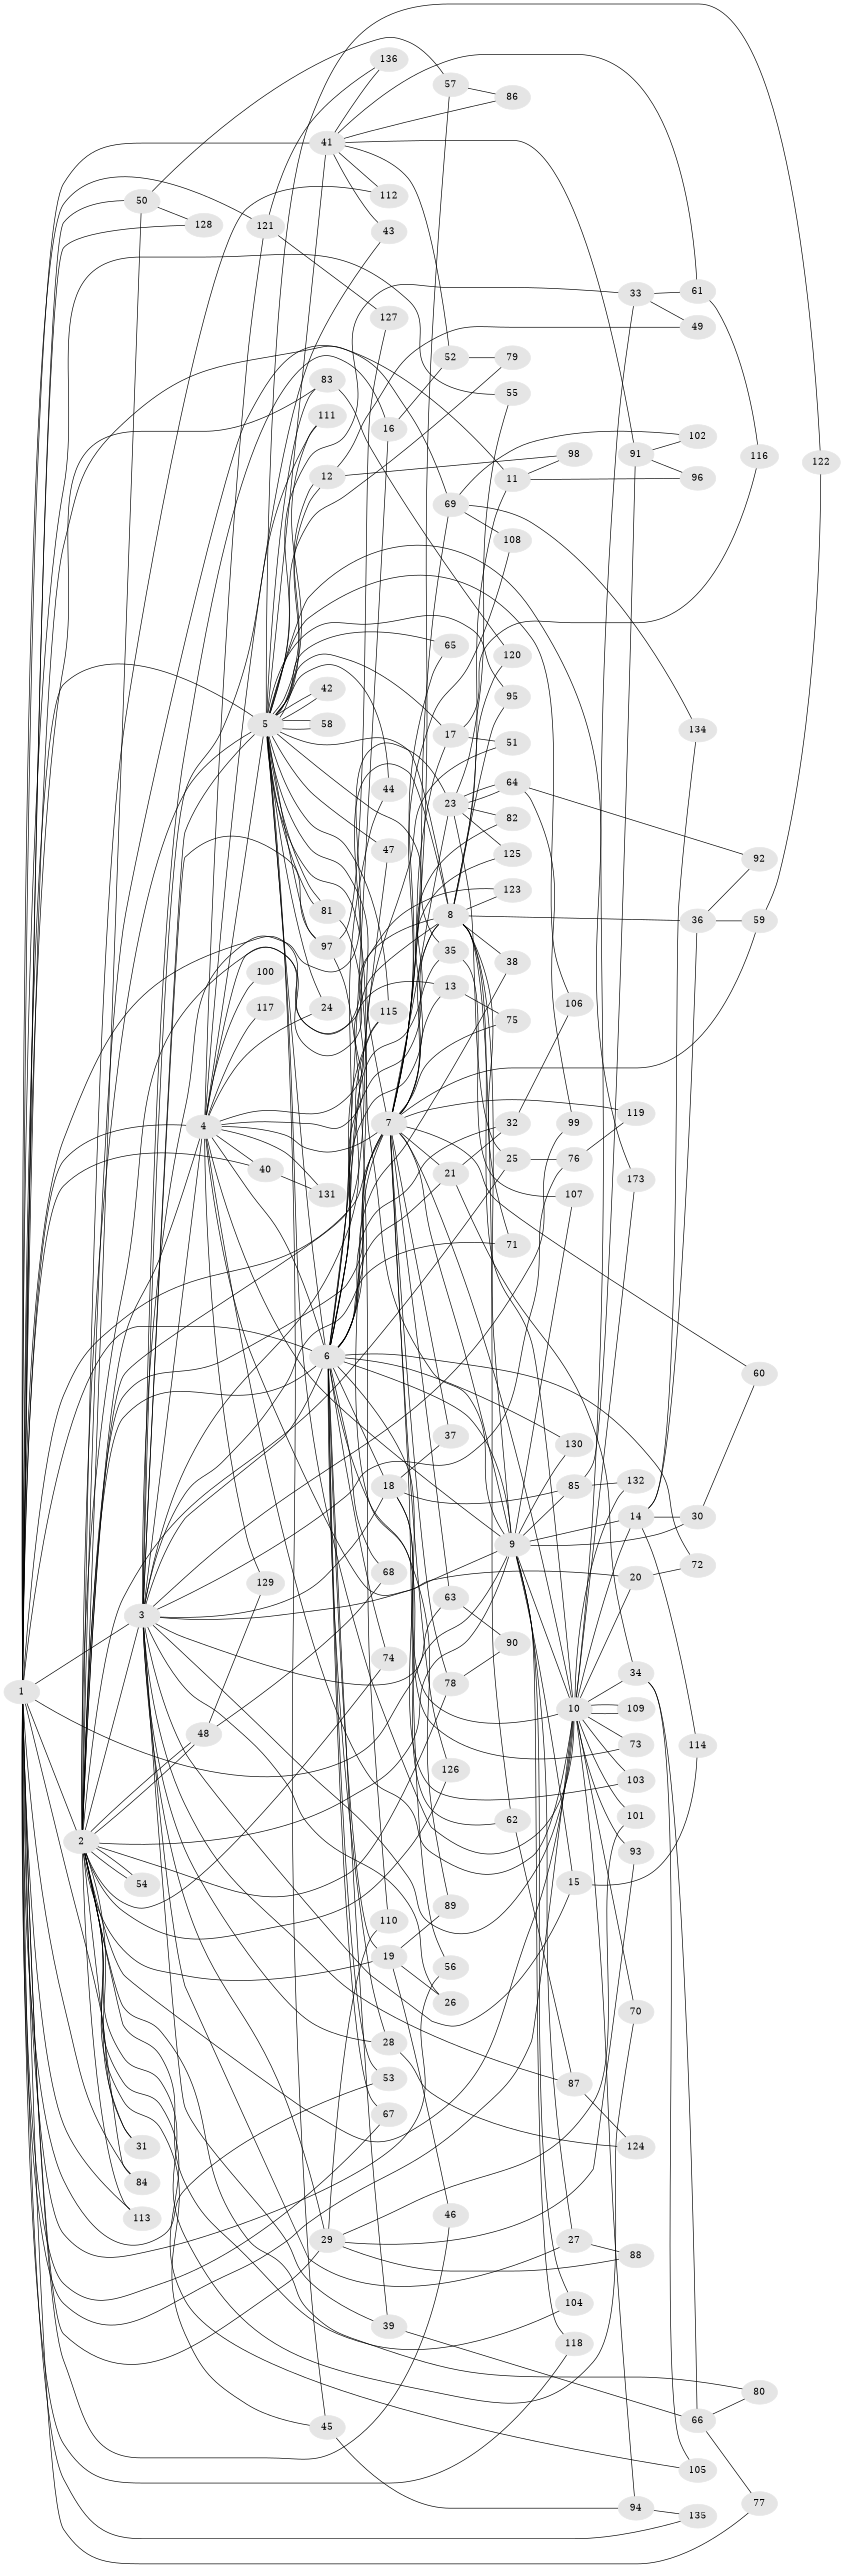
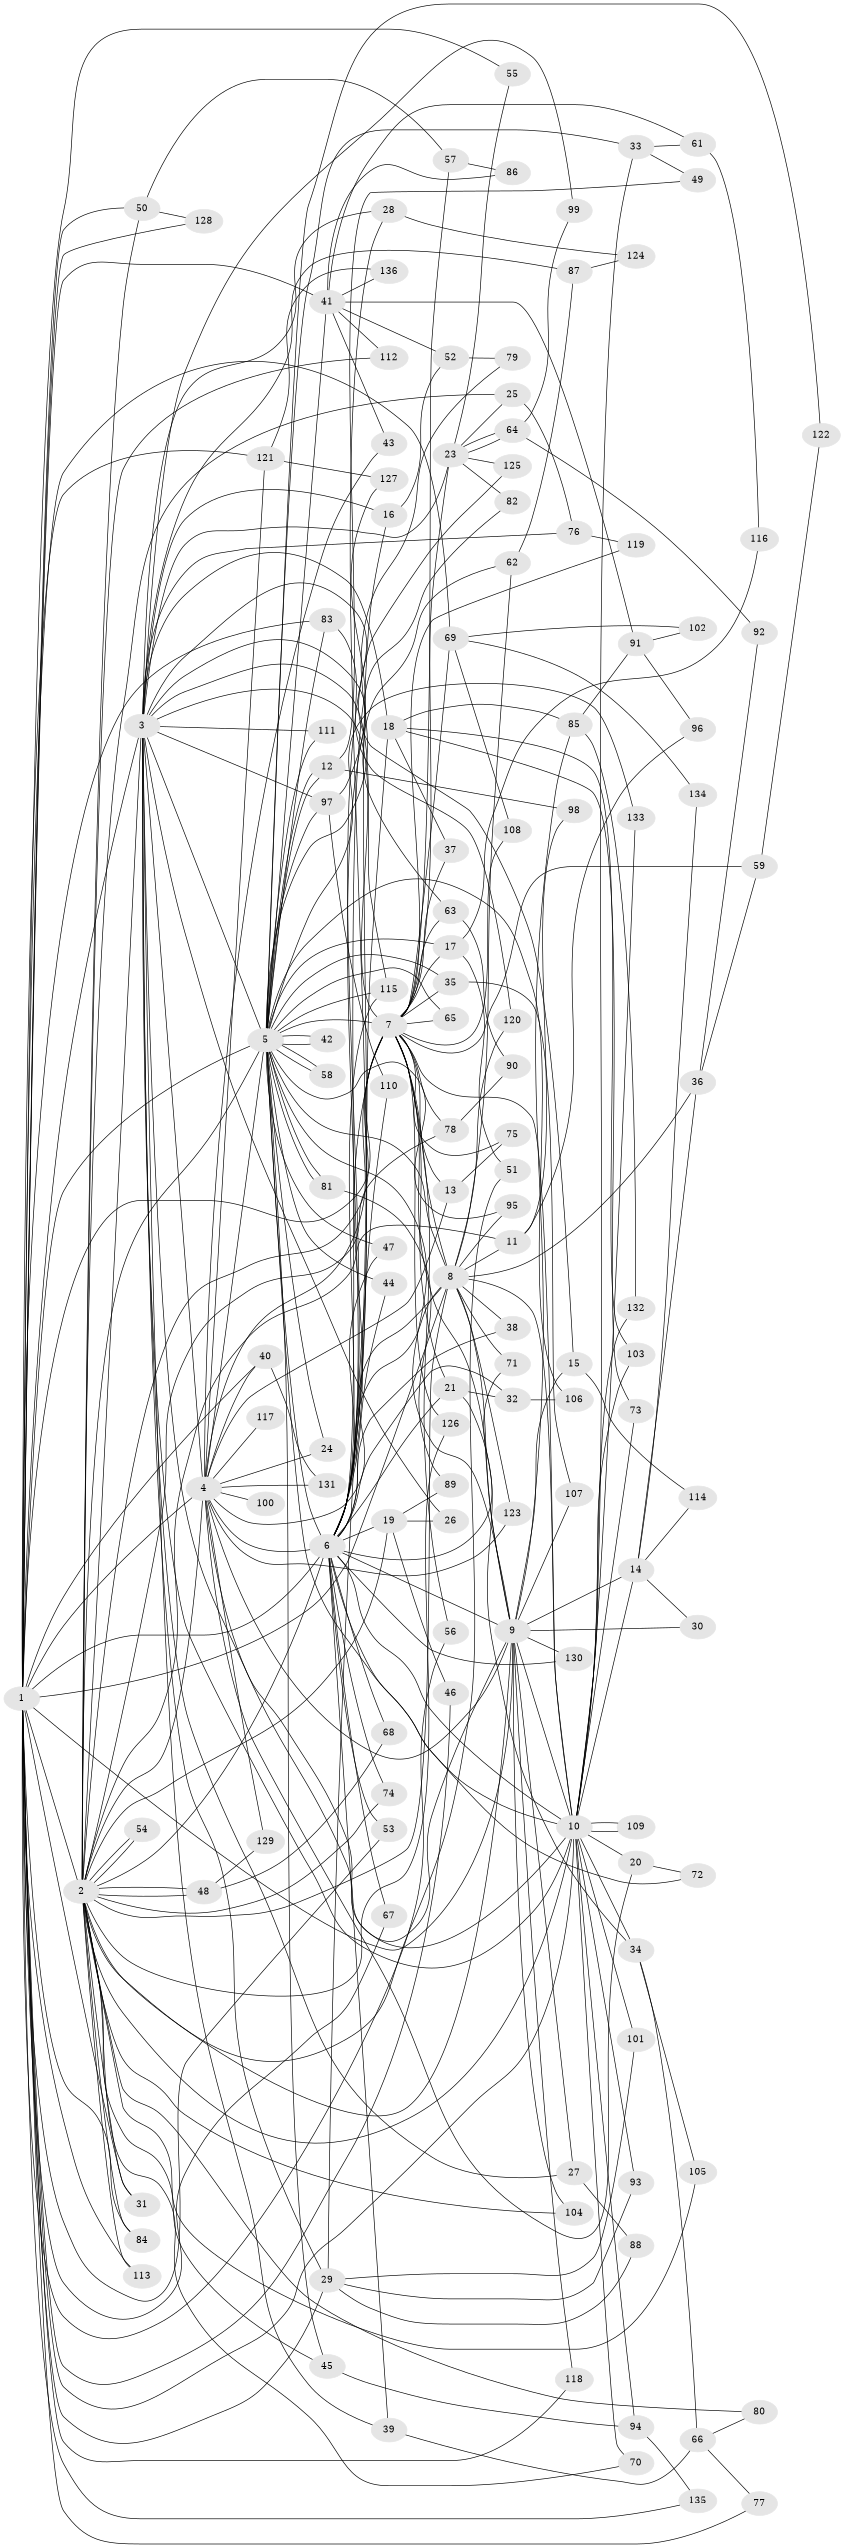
(636, 1180) -> (636, 818)
(760, 1374) -> none
(228, 1483) -> none
